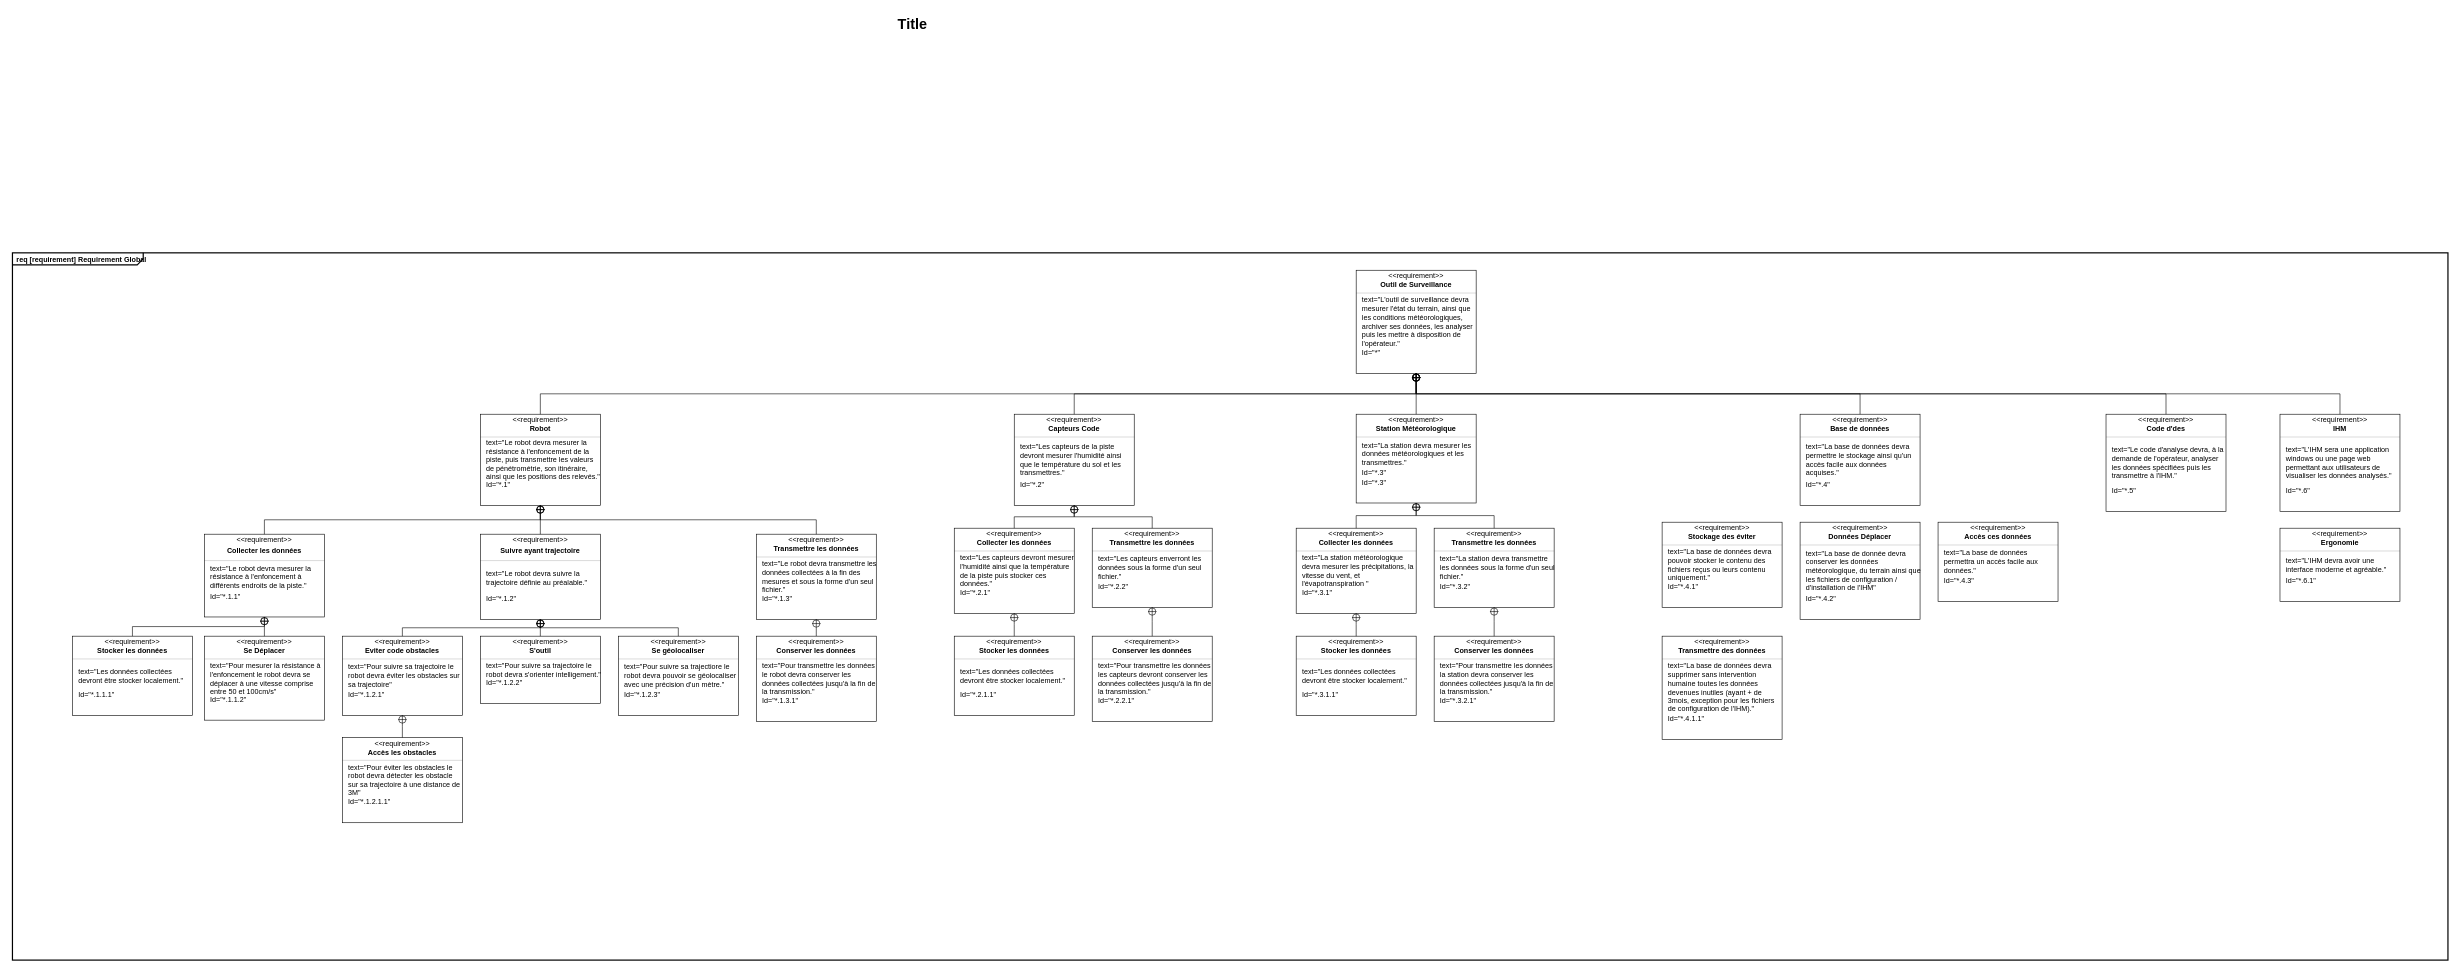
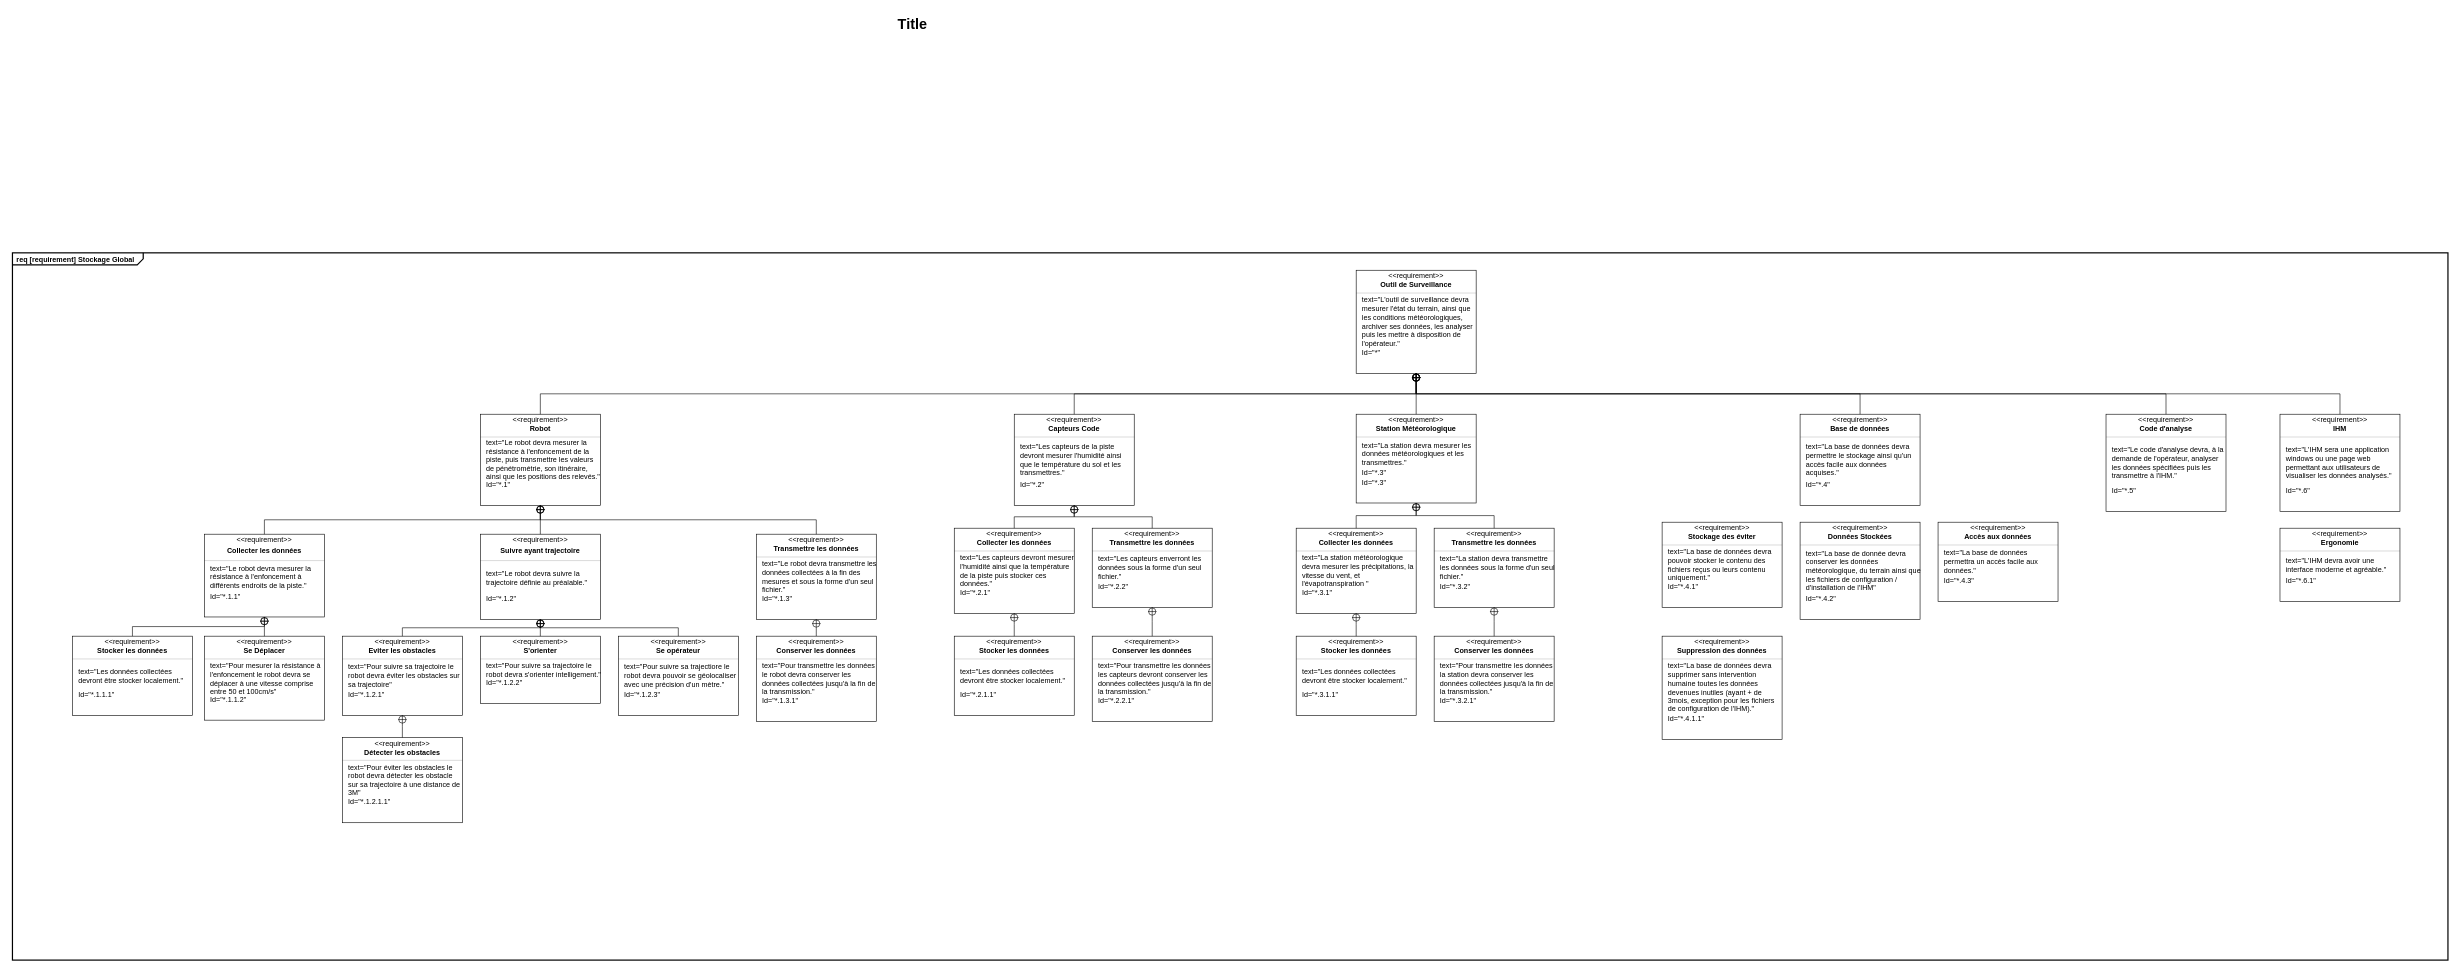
(1230, 253) -> (1230, 253)
(2166, 429) -> (2166, 429)
(1860, 537) -> (1860, 537)
(1998, 537) -> (1998, 537)
(402, 651) -> (402, 651)
(540, 651) -> (540, 651)
(678, 651) -> (678, 651)
(1722, 651) -> (1722, 651)
(402, 753) -> (402, 753)
